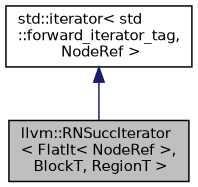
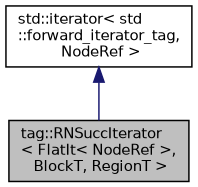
(99, 151) -> (99, 151)
